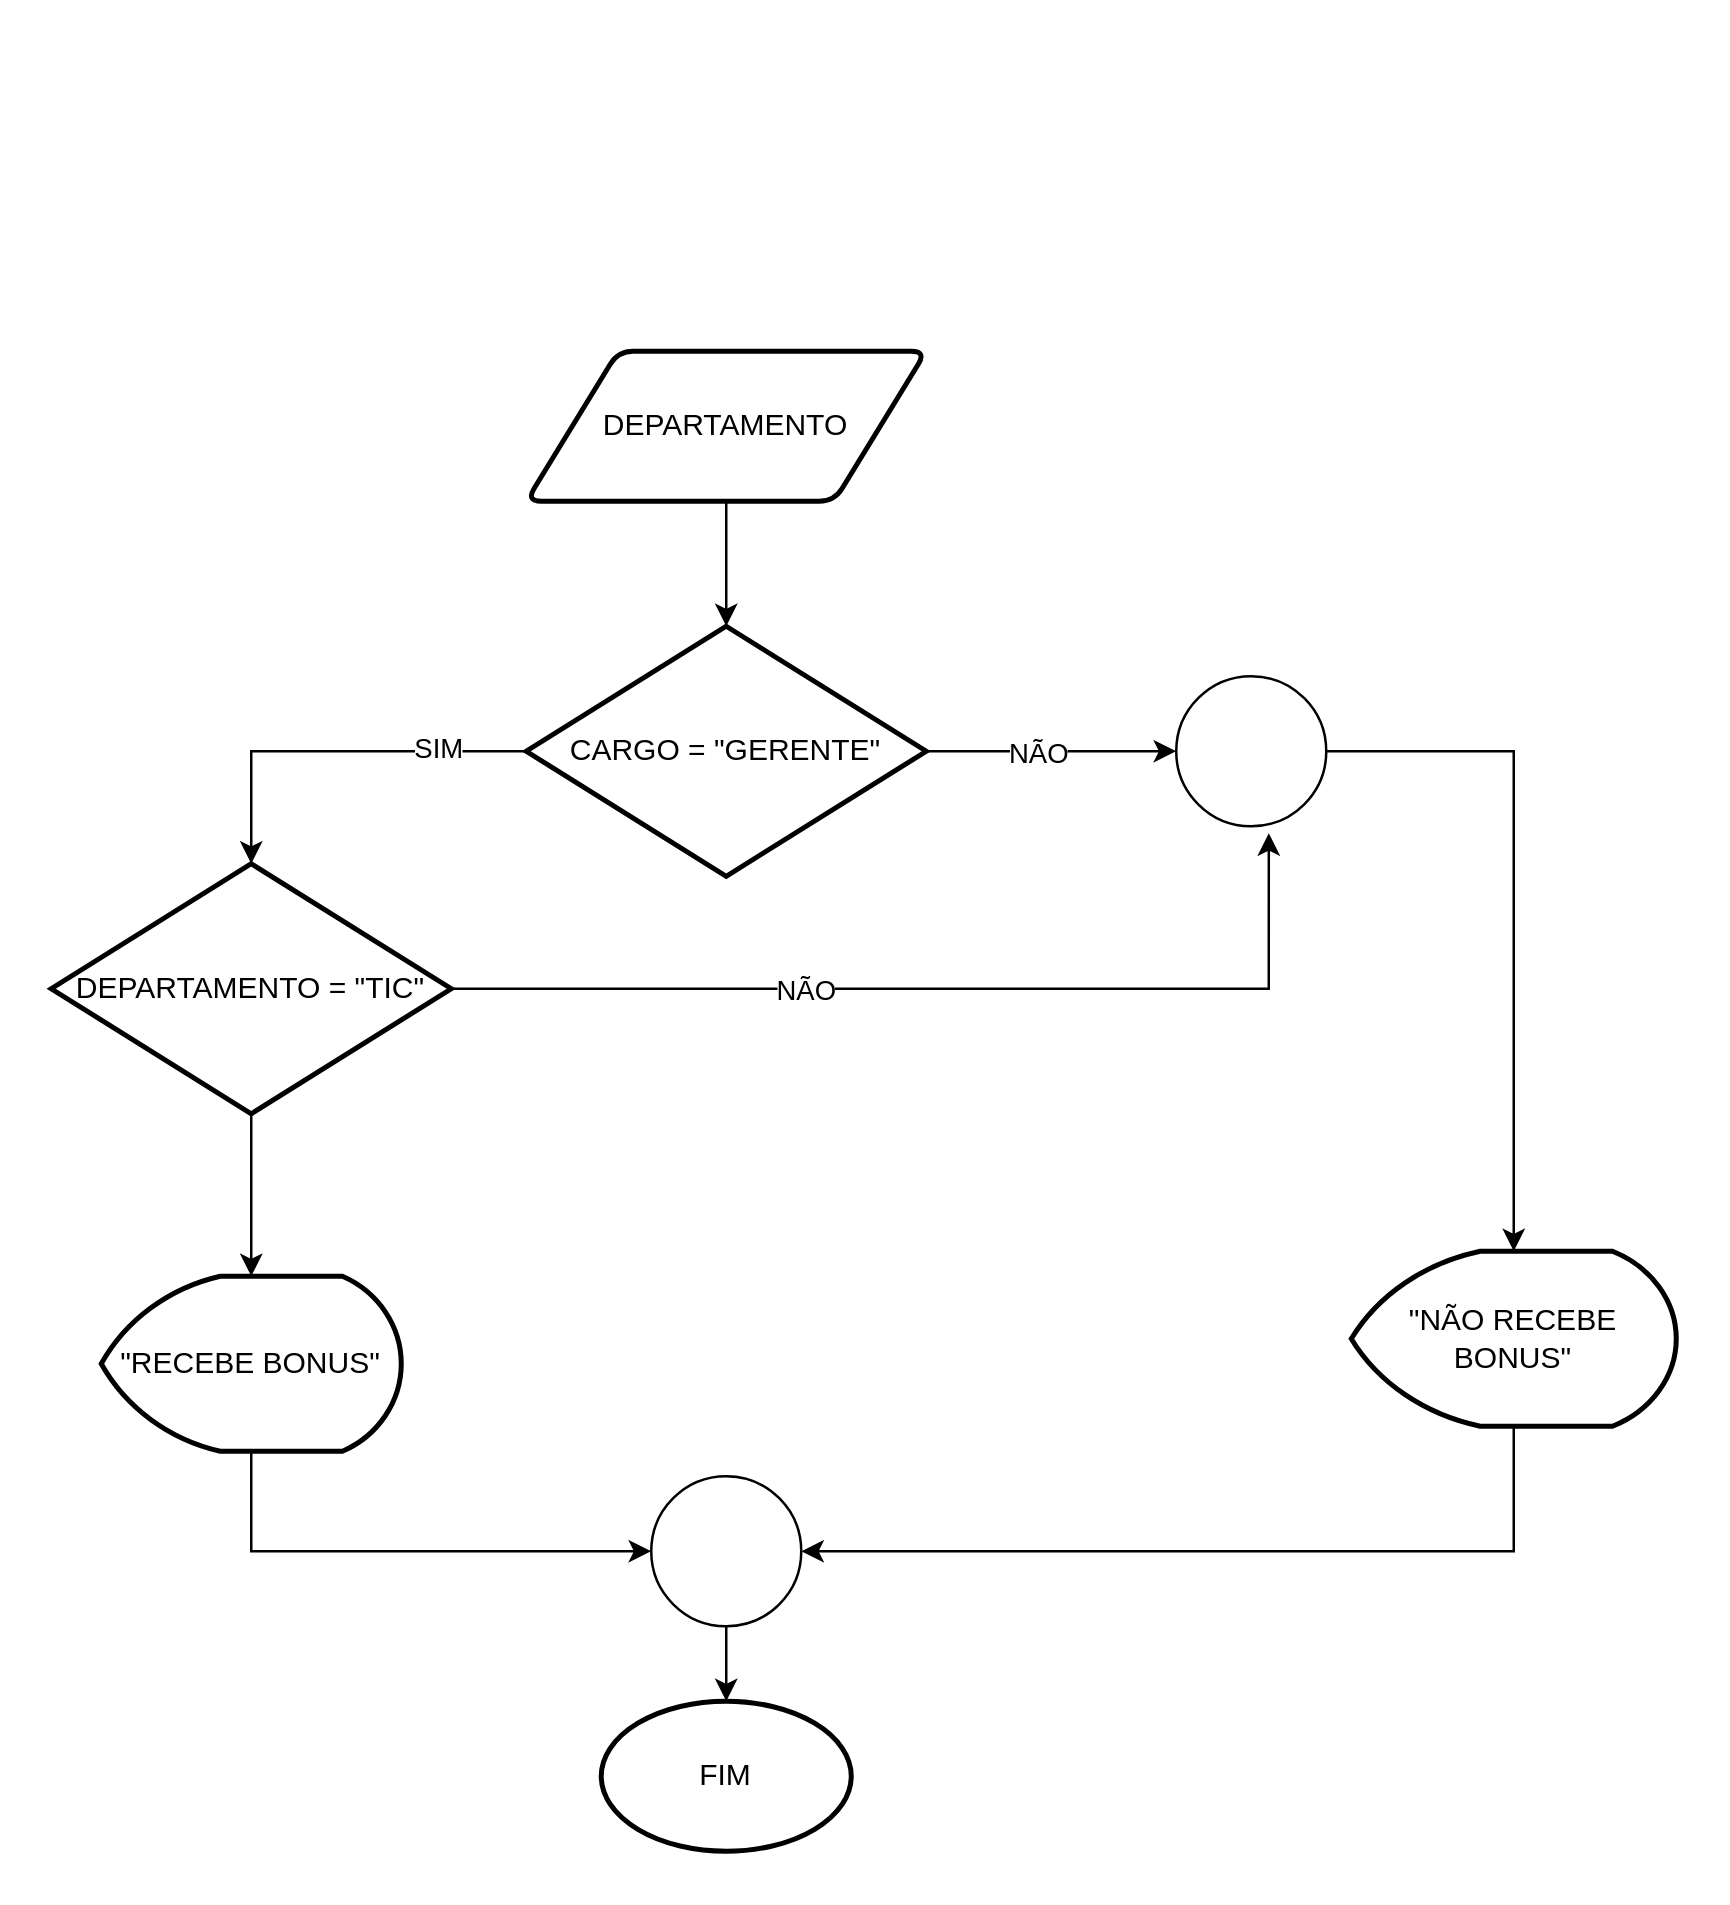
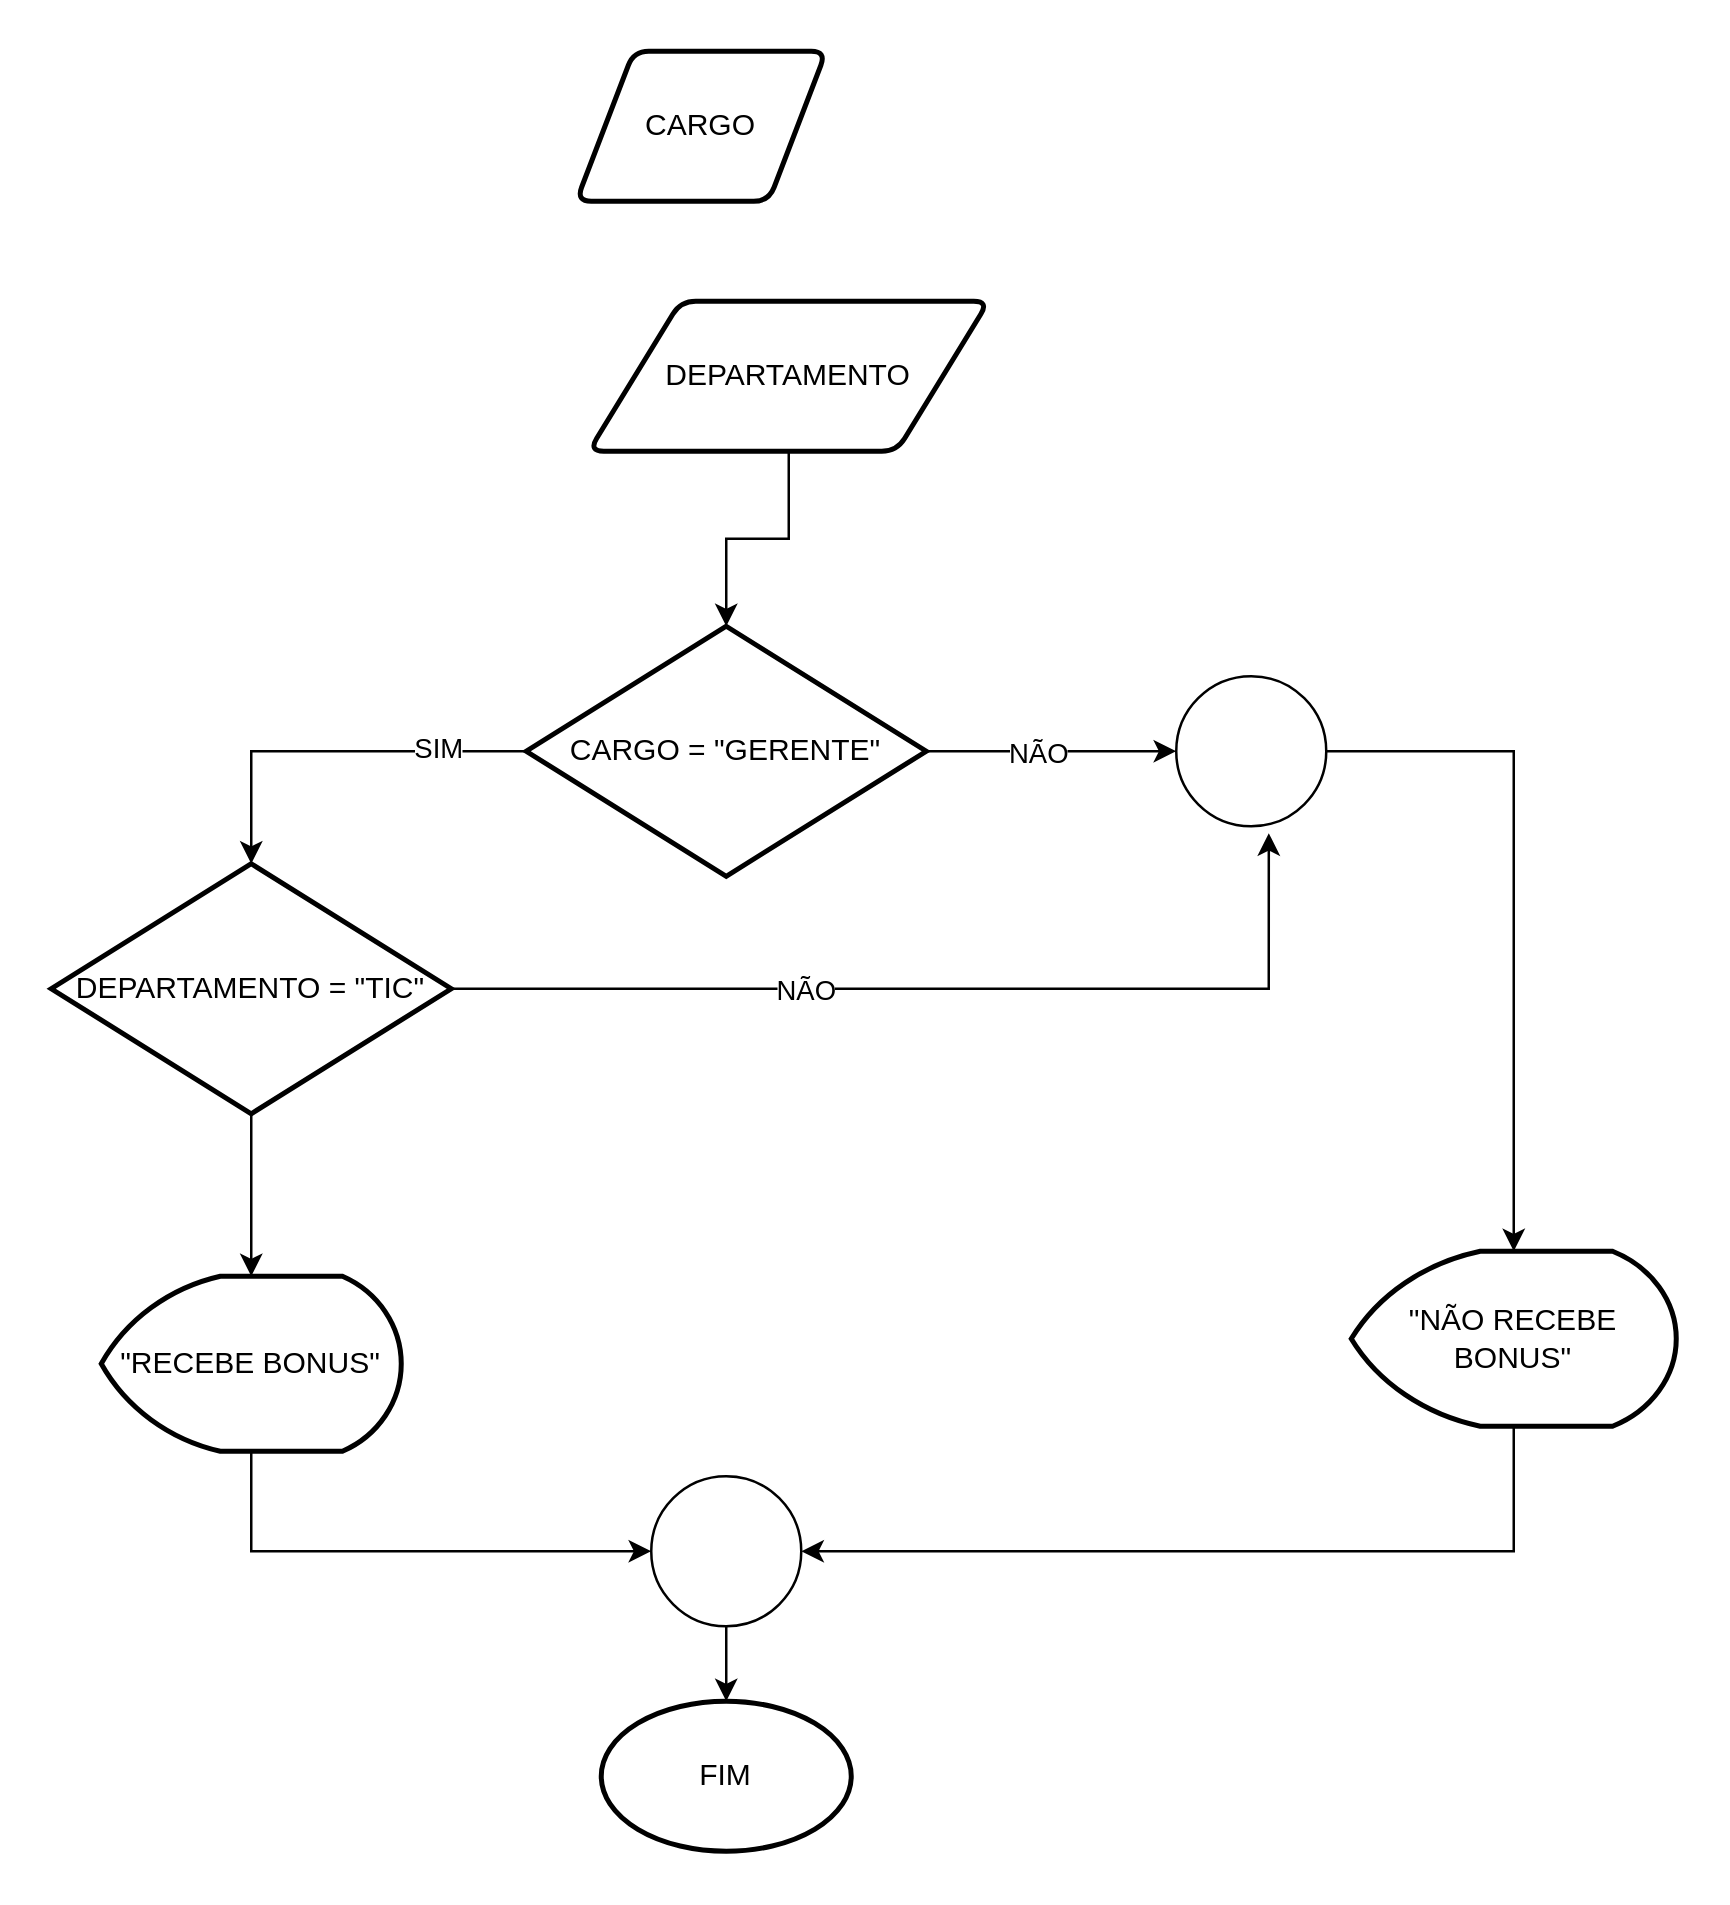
none -> (701, 126)
(726, 426) -> (789, 376)
